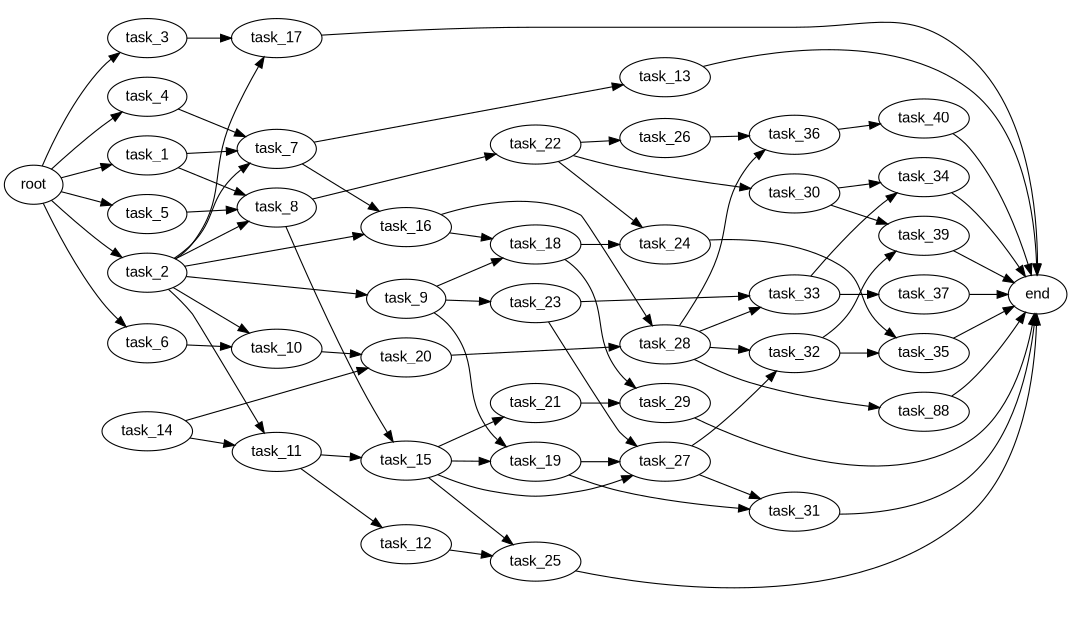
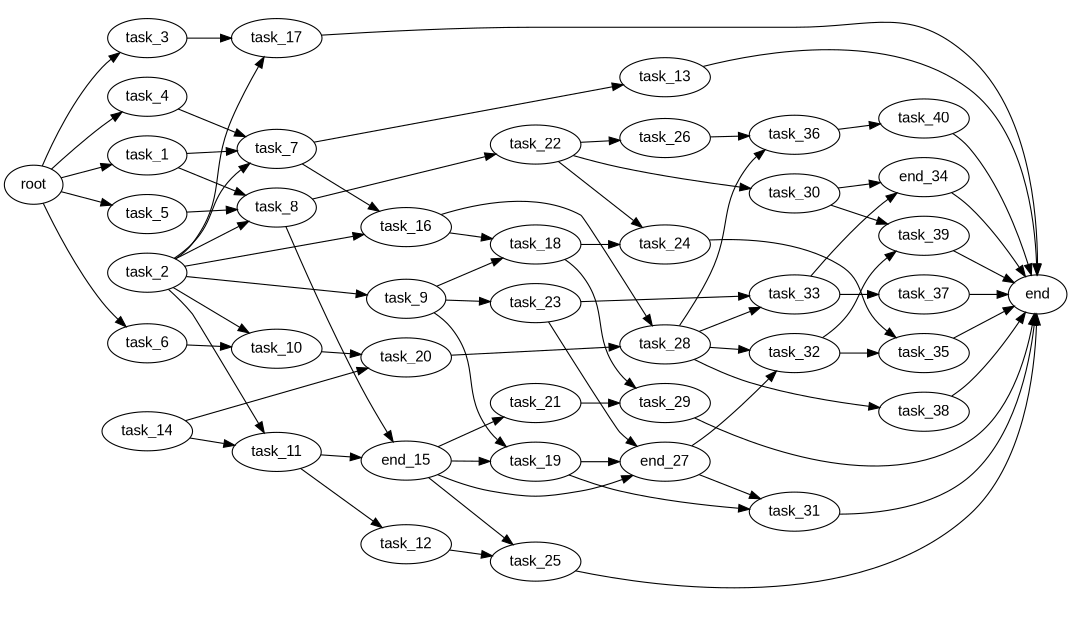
(924, 177) -> (924, 177)
(81, 227) -> none
(924, 412) -> (924, 412)
(406, 461) -> (406, 461)
(665, 462) -> (665, 462)
